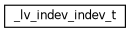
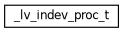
(65, 16) -> (62, 16)
